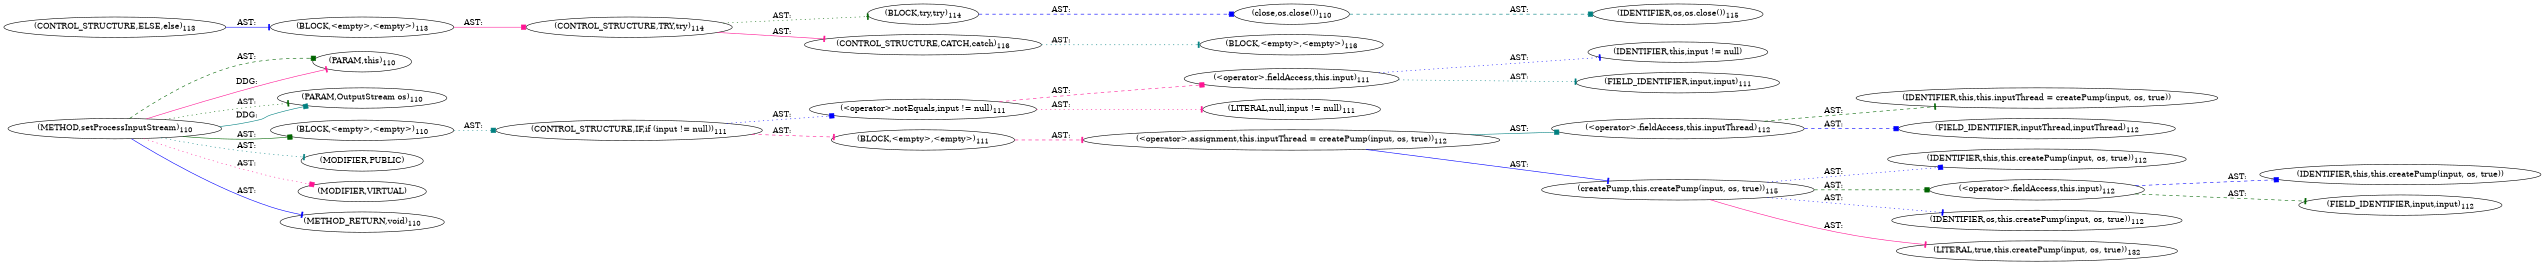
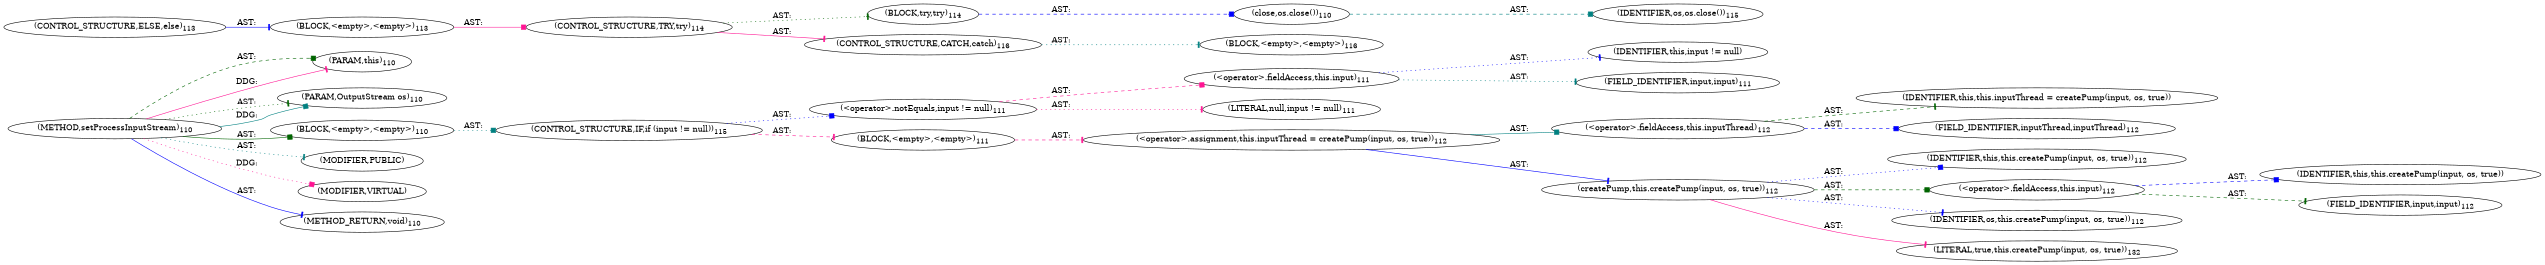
(721, 129) -> (721, 129)
(248, 163) -> (248, 163)
(1772, 189) -> (1772, 189)
